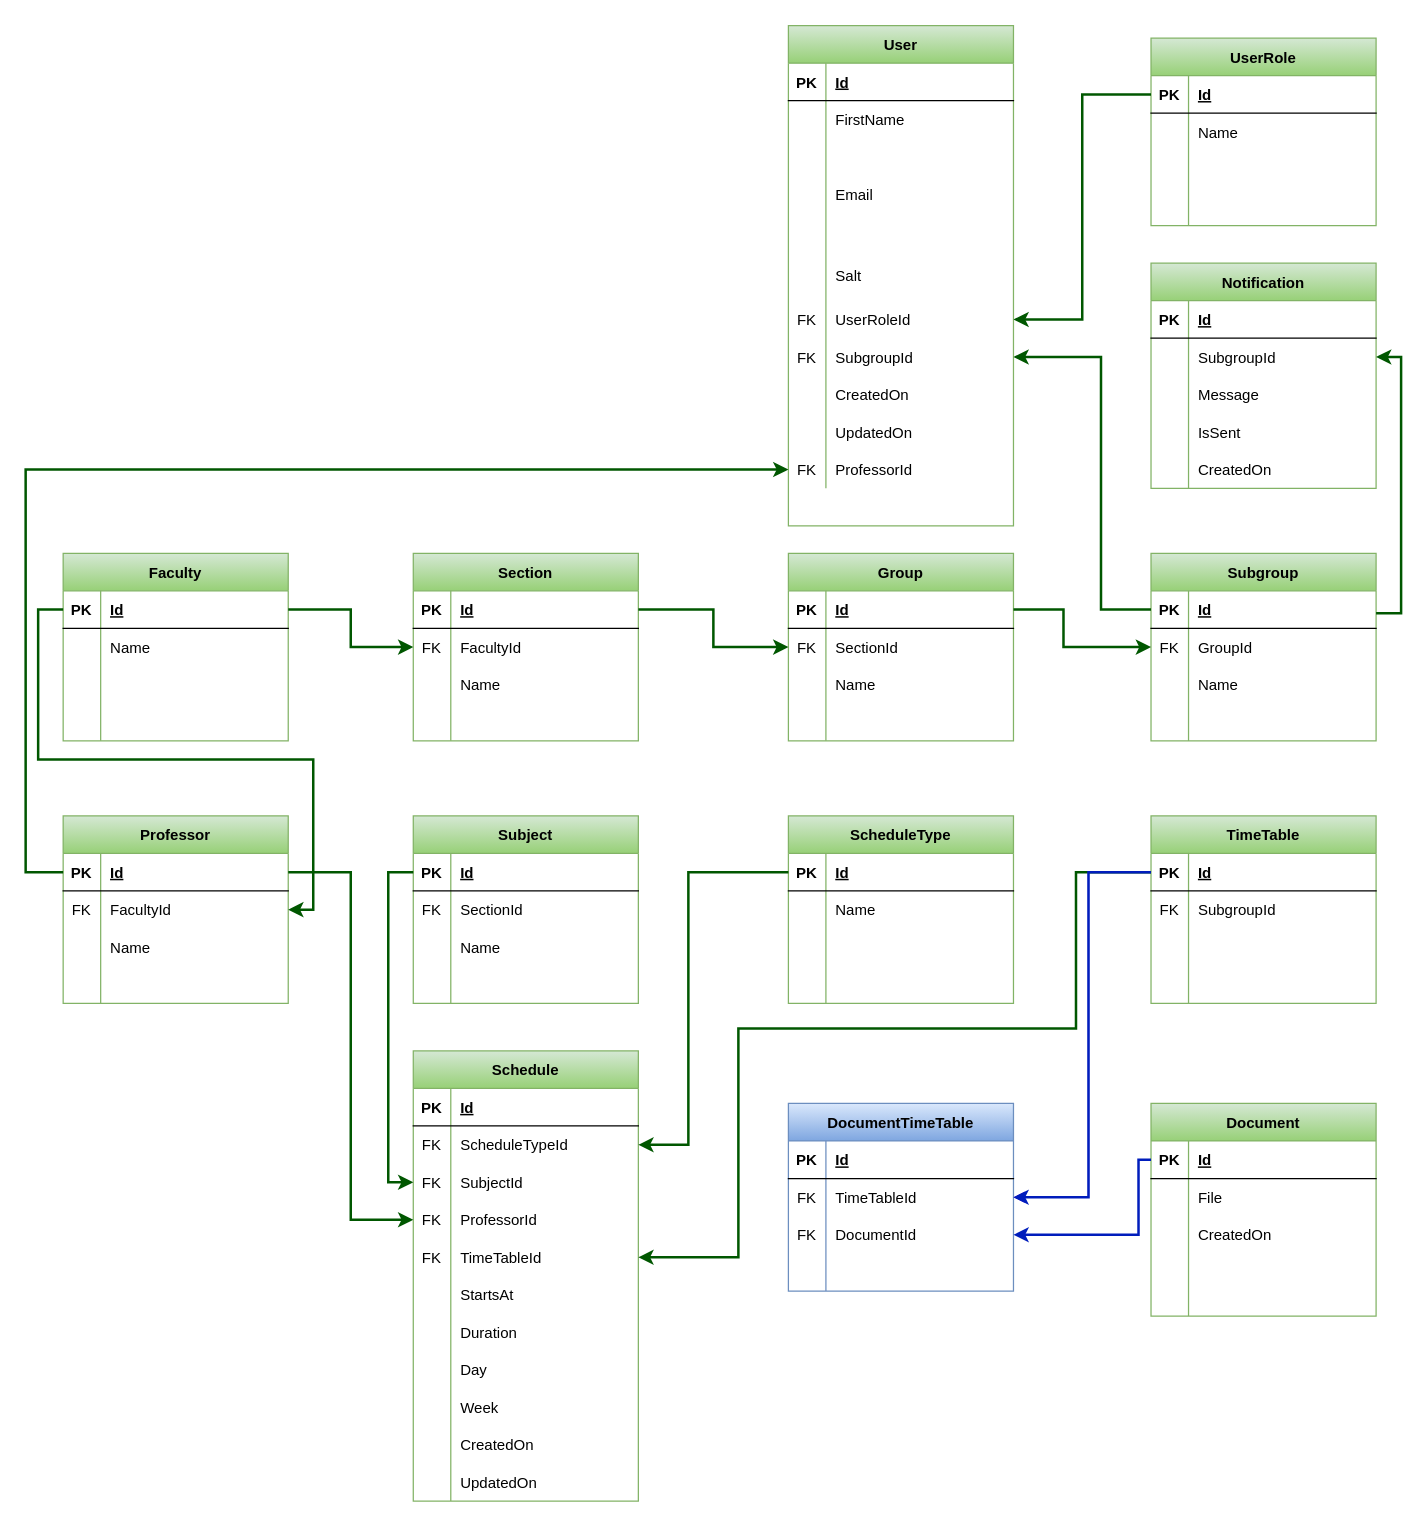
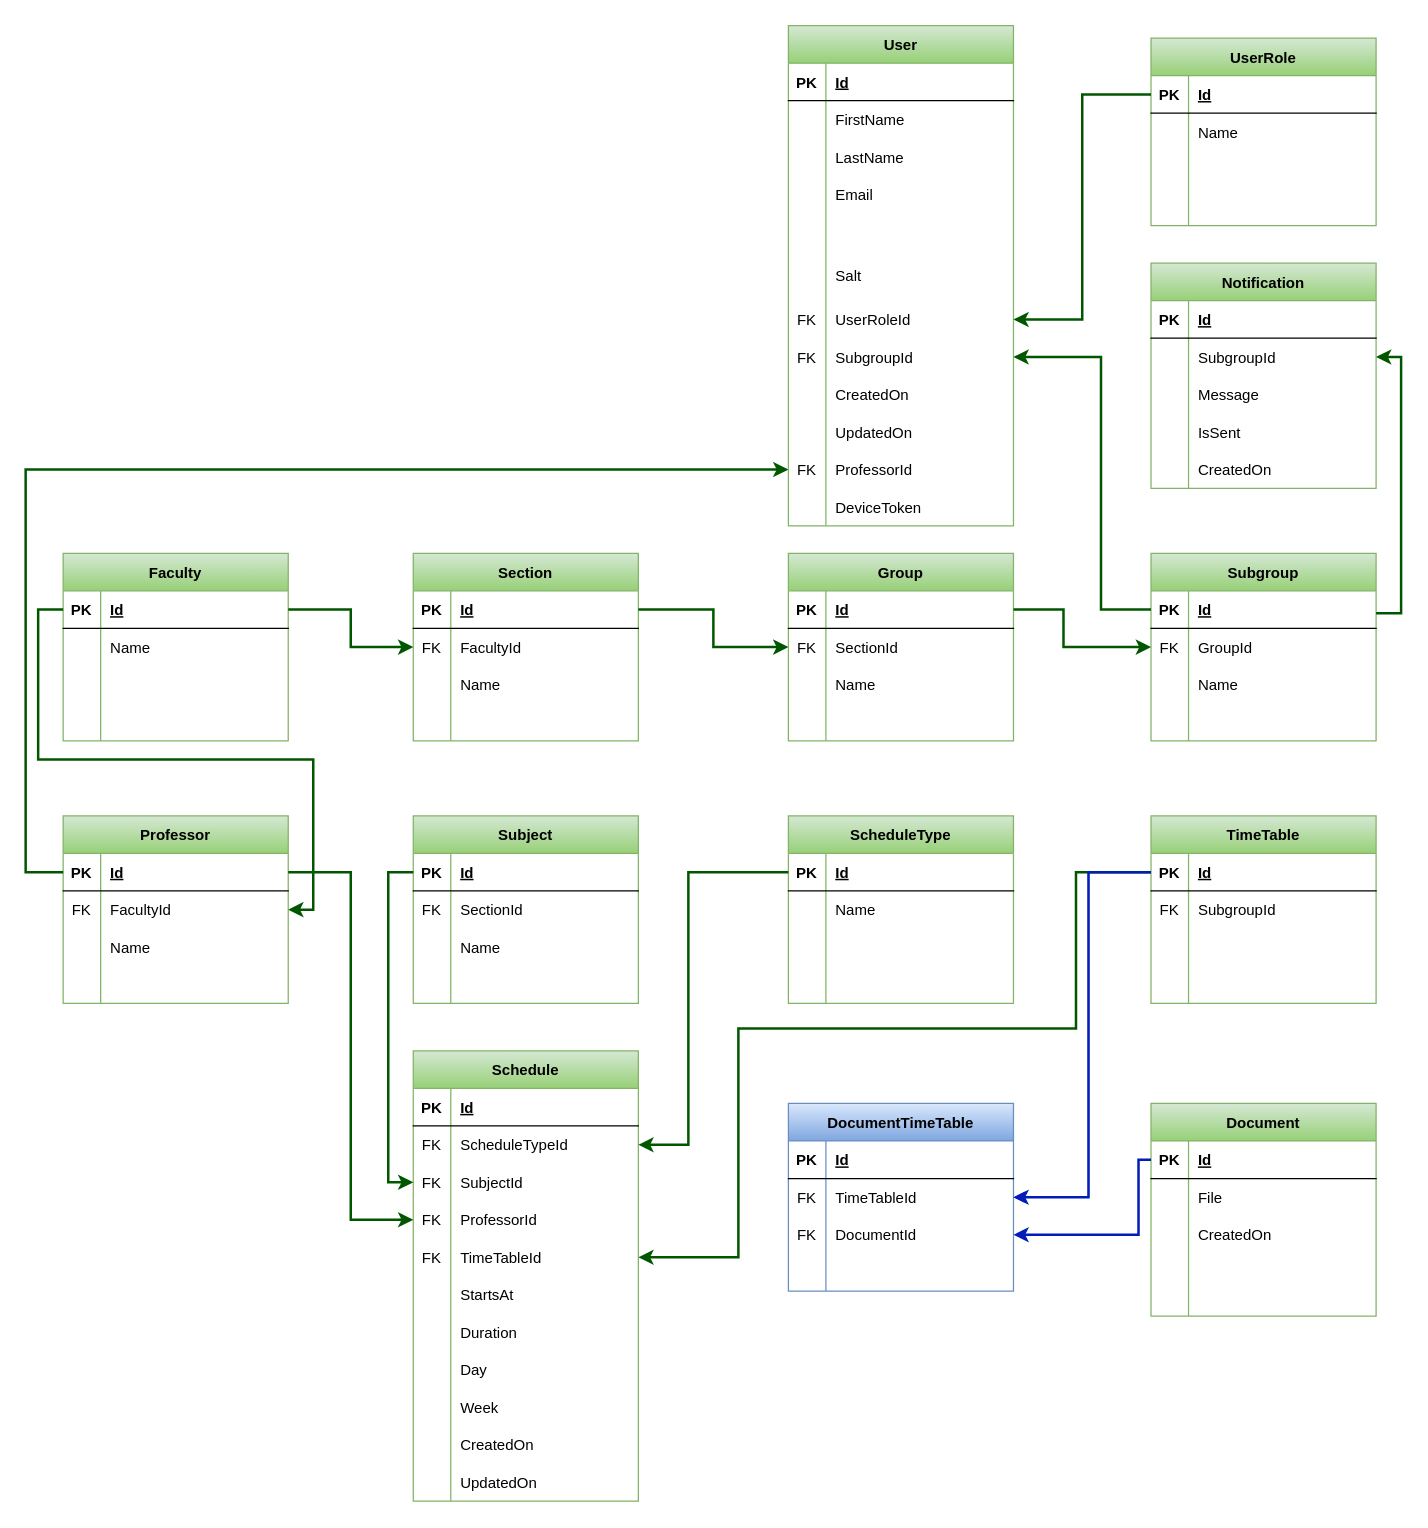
none -> (919, 157)
none -> (919, 507)
